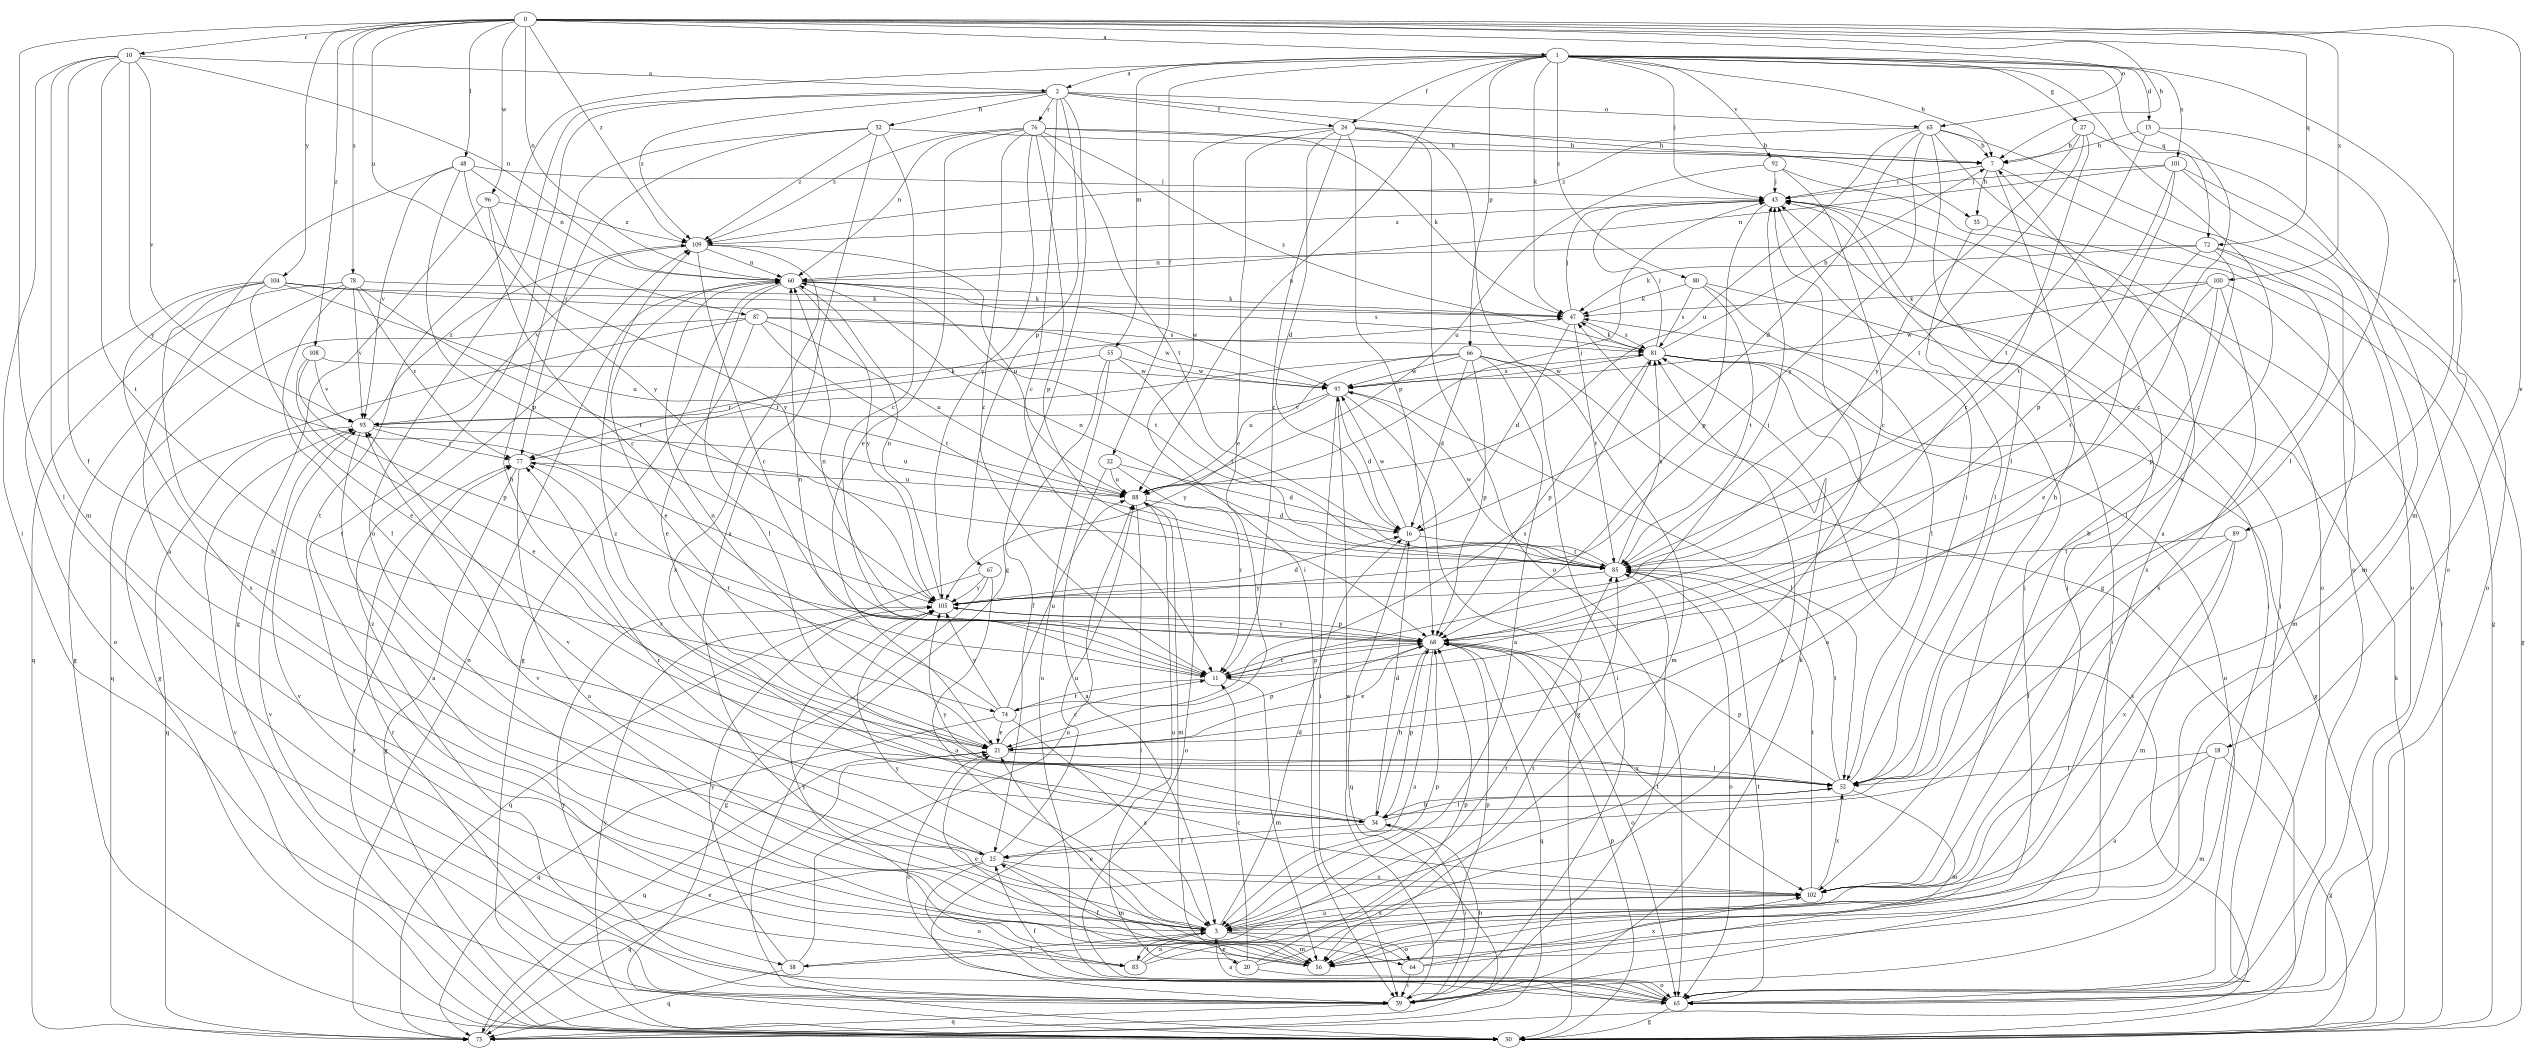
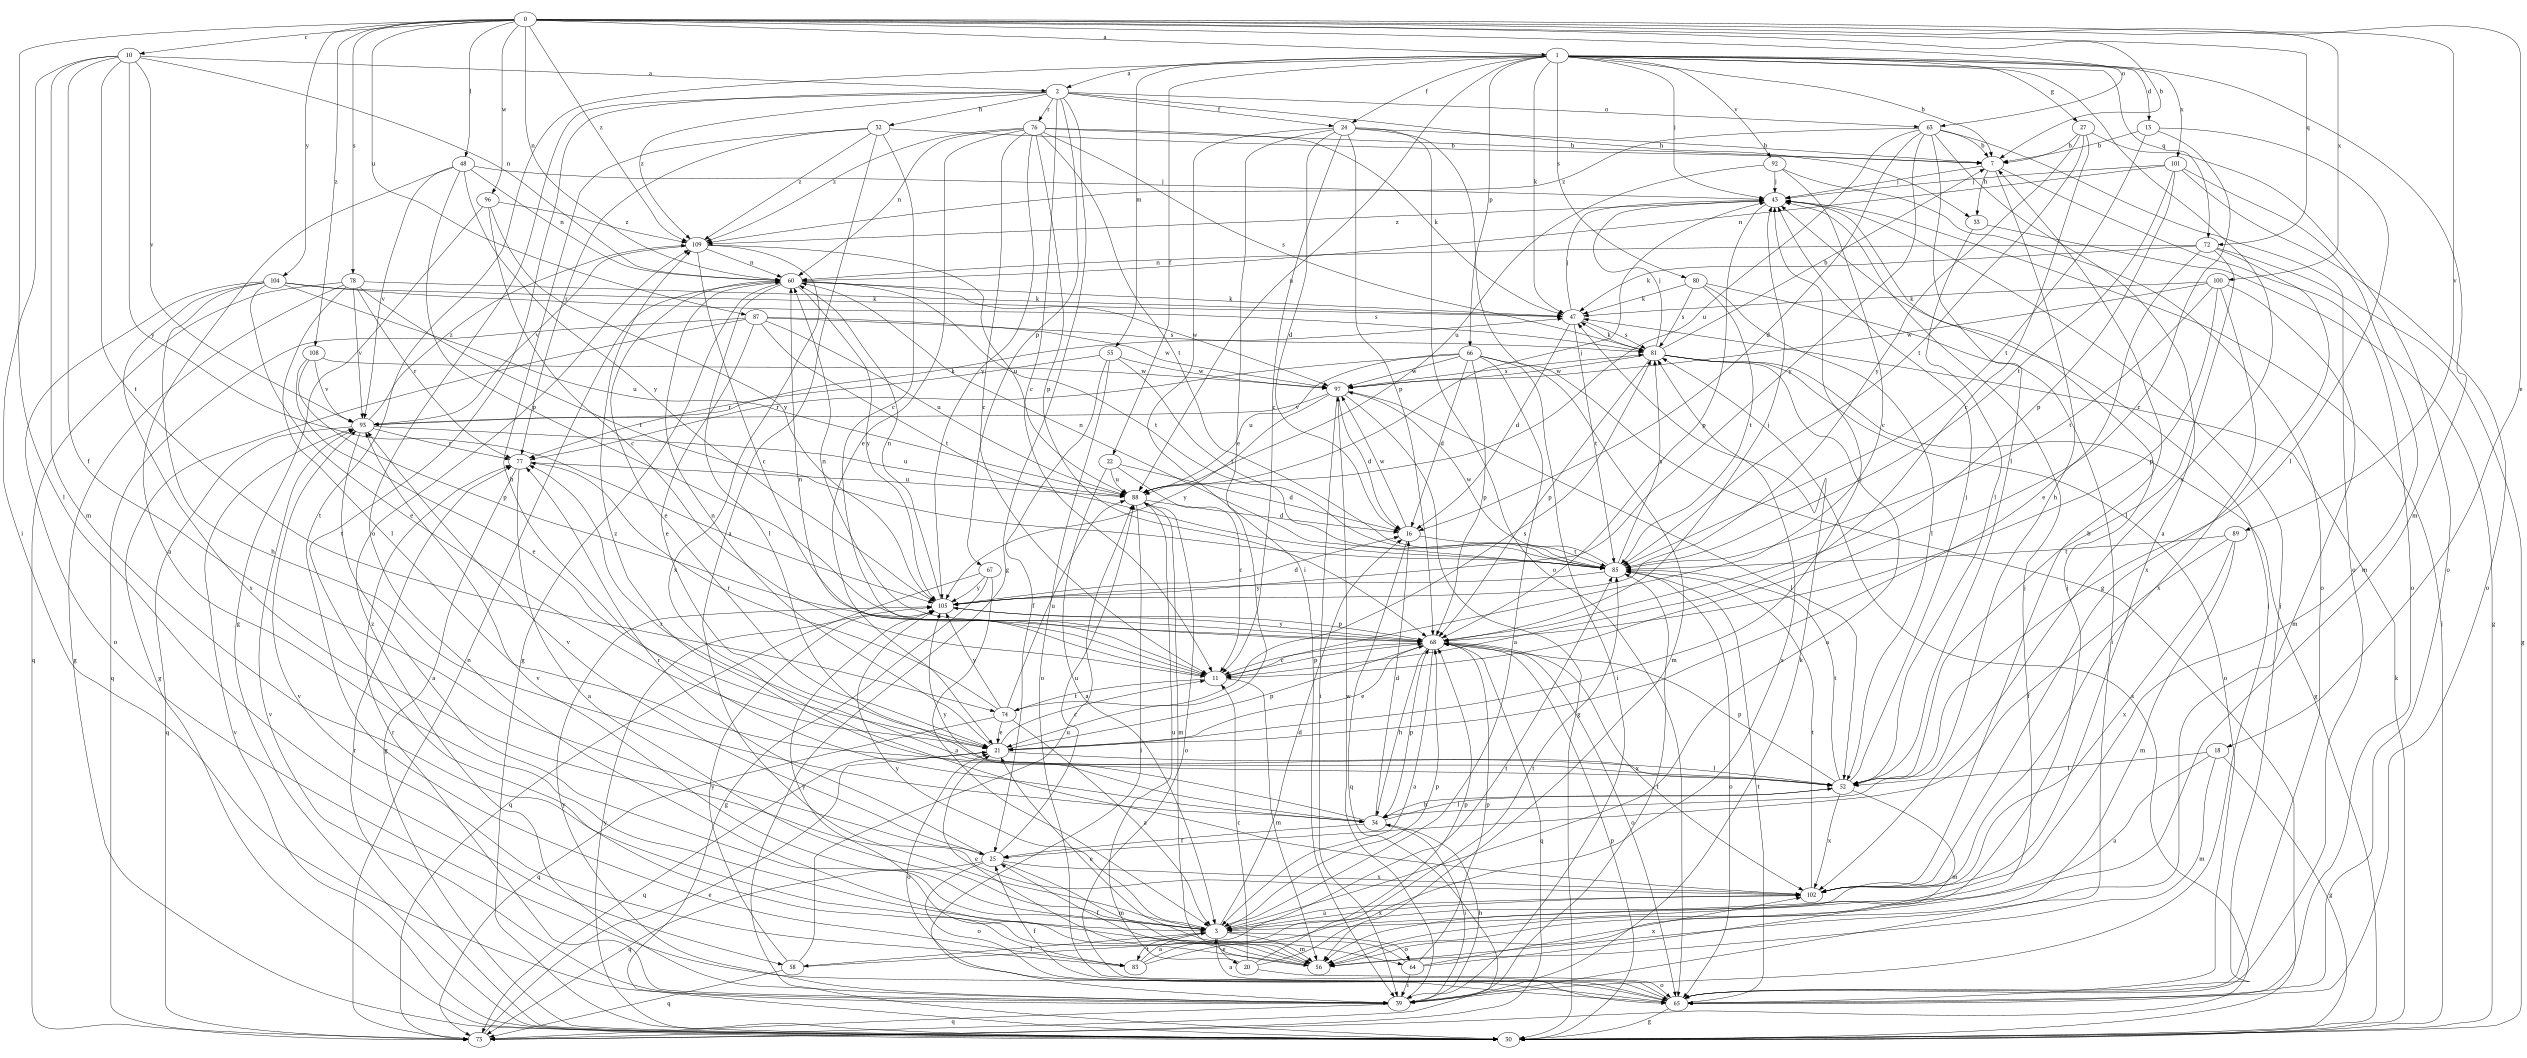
(1834, 845) -> (1828, 839)
